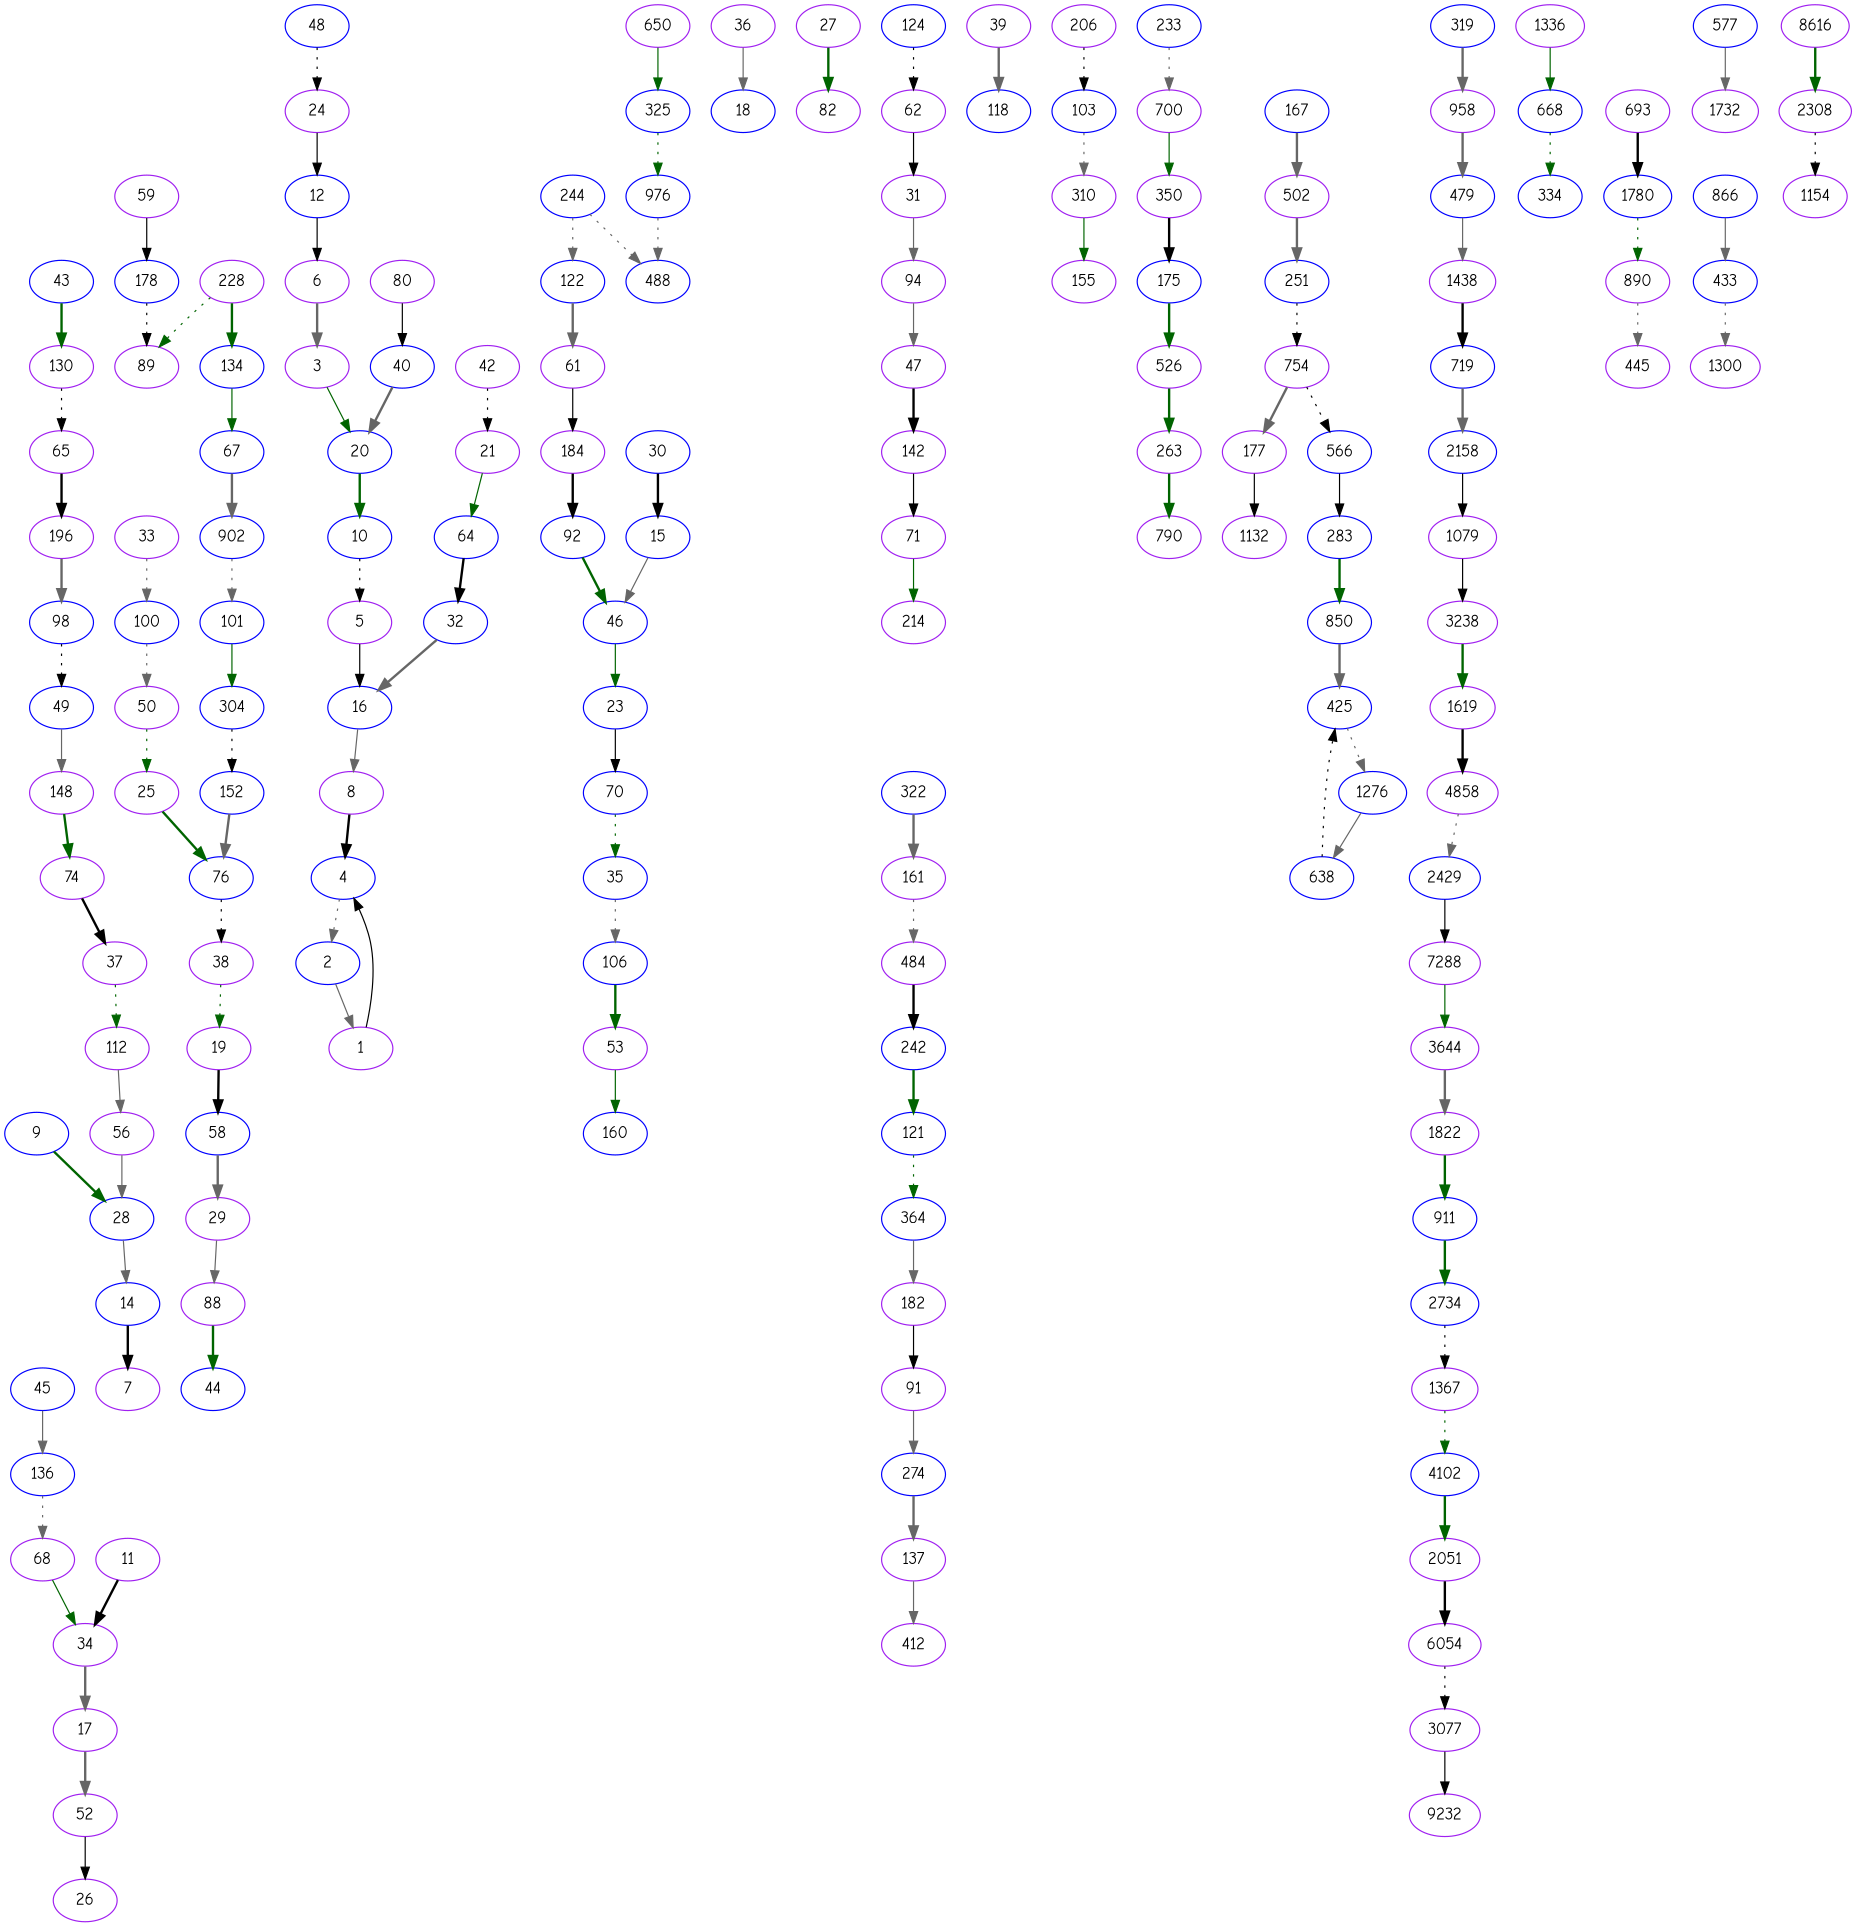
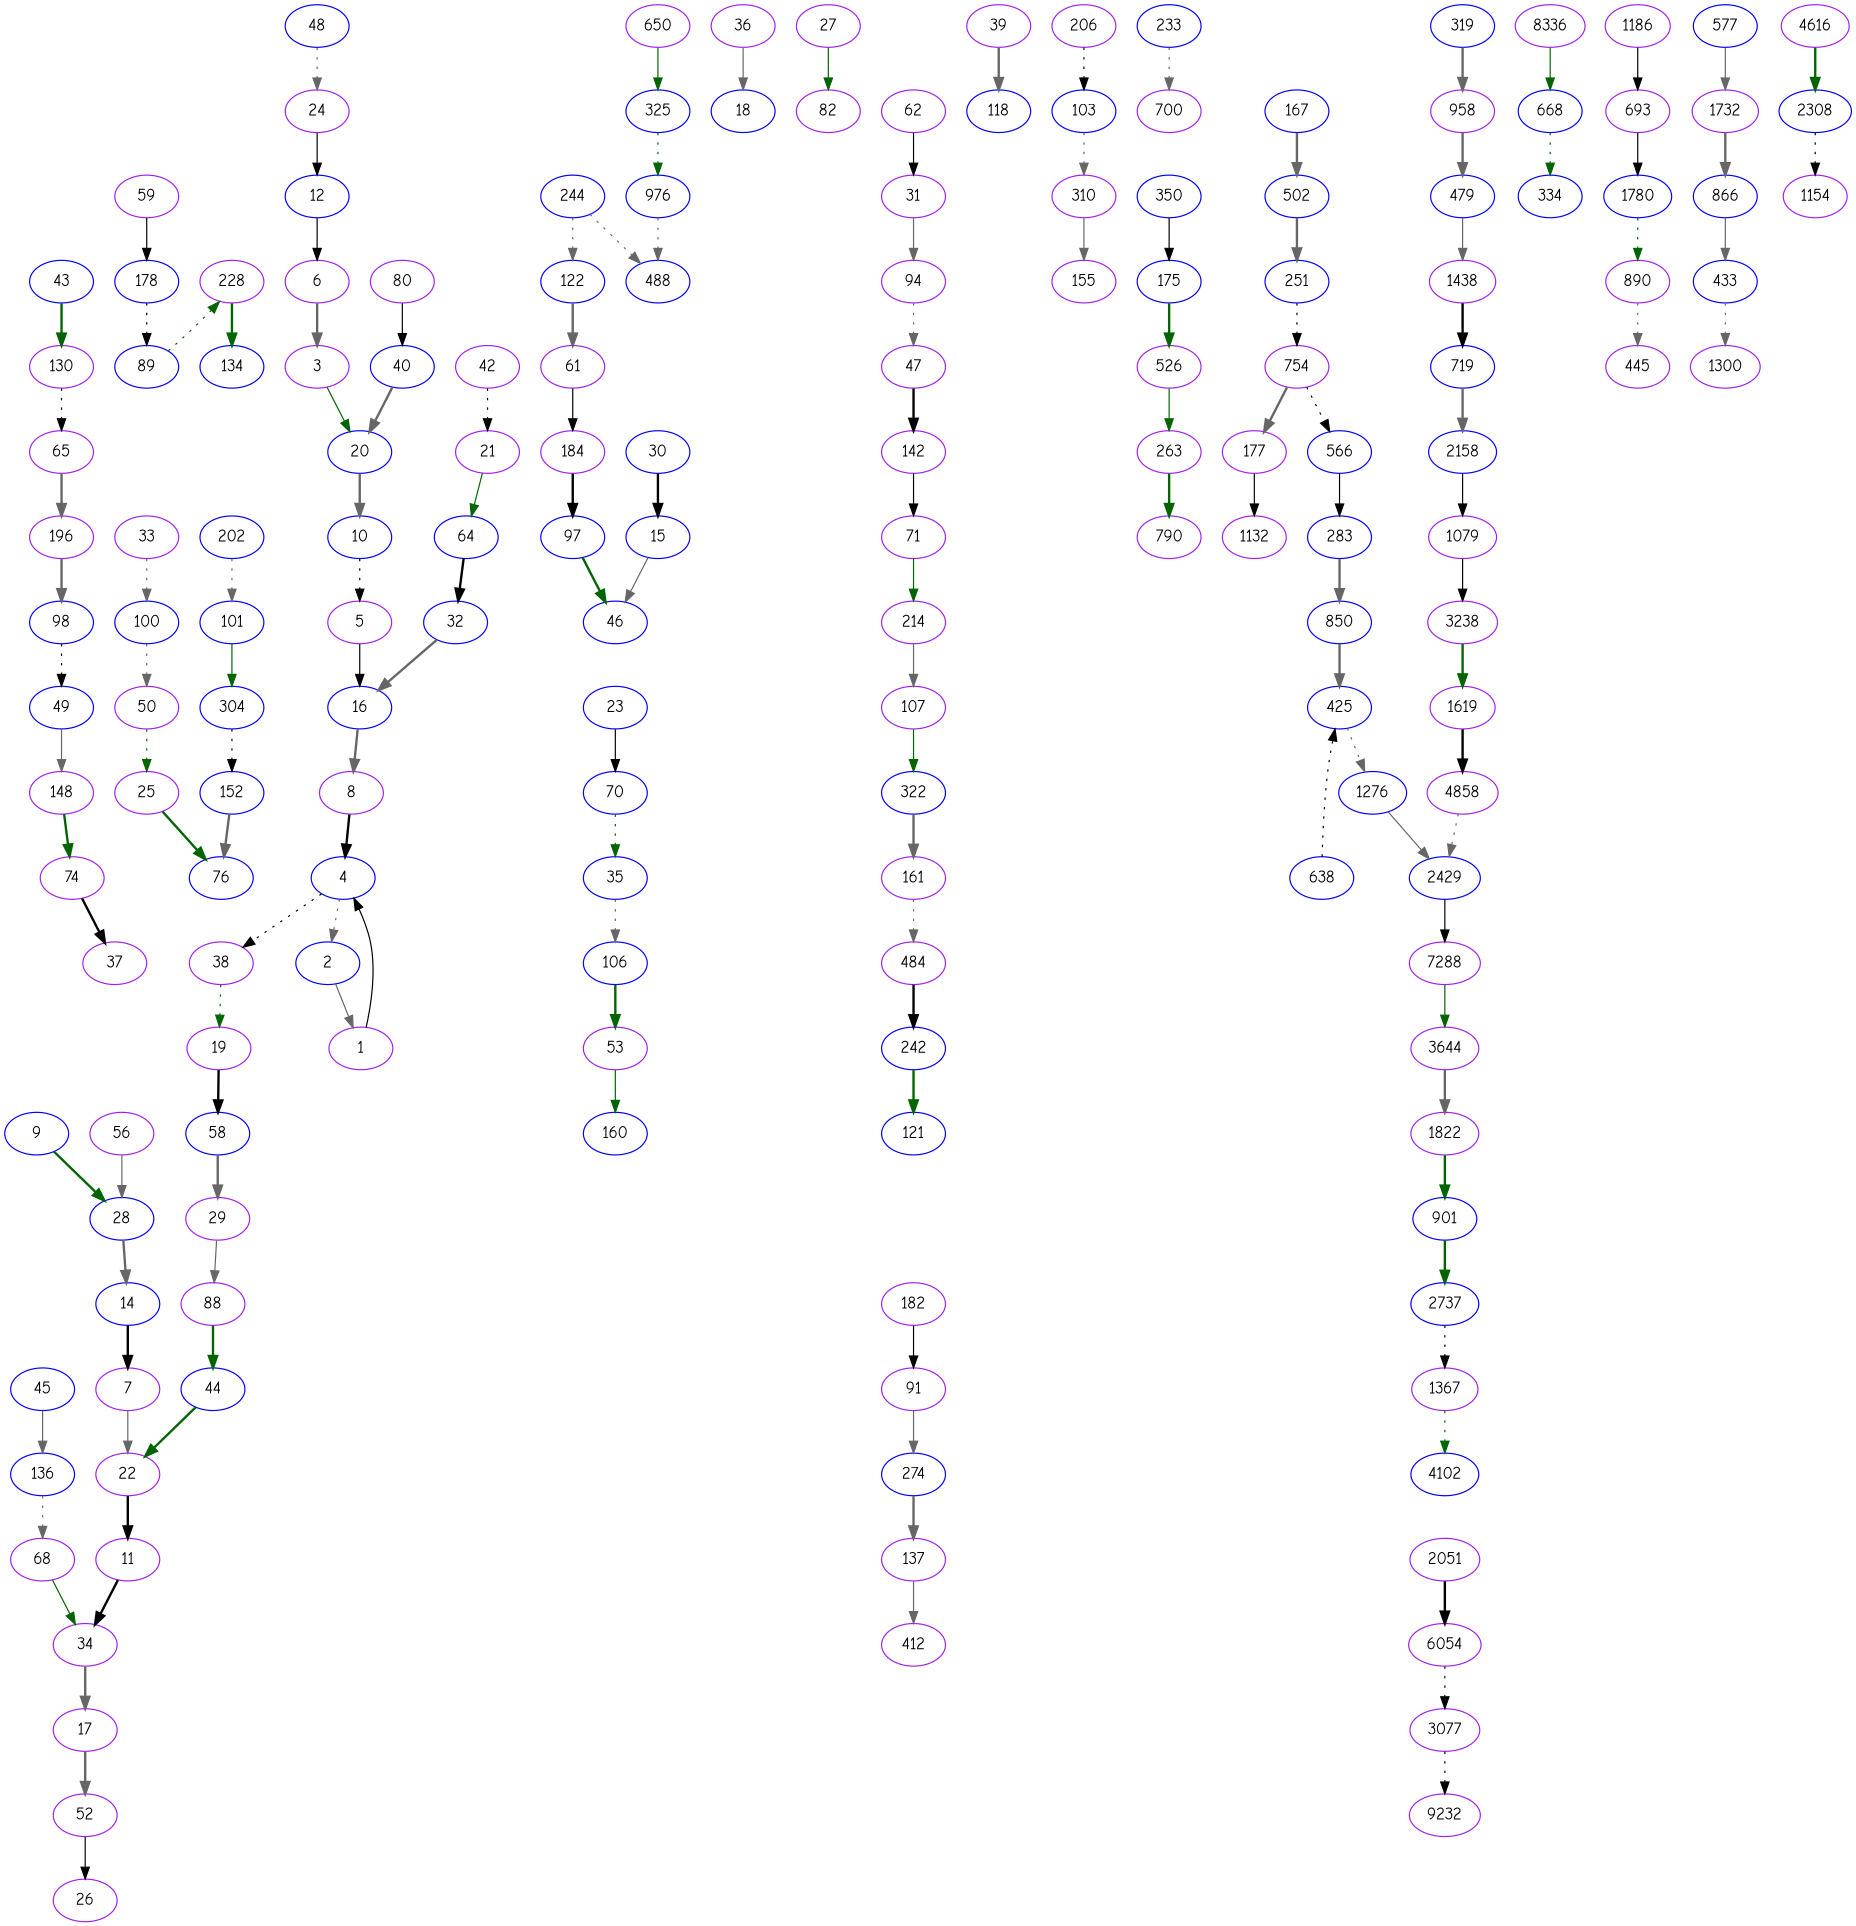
(914, 26) -> none
(1550, 26) -> (1550, 26)
none -> (1638, 26)
(1815, 26) -> (1815, 26)
(317, 63) -> (317, 63)
(828, 63) -> (828, 63)
(1815, 111) -> (1815, 111)
(1169, 148) -> none
(1638, 148) -> (1638, 148)
none -> (1725, 148)
(1169, 196) -> (1169, 196)
(1297, 196) -> (1297, 196)
(1084, 233) -> (1084, 233)
(1169, 233) -> (1169, 233)
(189, 317) -> (190, 331)
(914, 318) -> (914, 318)
(147, 367) -> (147, 367)
(1169, 404) -> (1169, 404)
(232, 452) -> none
(62, 489) -> (62, 489)
(360, 489) -> (360, 489)
(232, 537) -> (232, 537)
(573, 537) -> (573, 537)
(1340, 574) -> (1340, 574)
(615, 659) -> none
none -> (914, 708)
(356, 744) -> (356, 744)
(1350, 830) -> (1405, 831)
(221, 915) -> (287, 917)
(117, 1048) -> none
(914, 1219) -> none
(1445, 1219) -> (1445, 1219)
(124, 1256) -> (124, 1256)
(1445, 1304) -> (1445, 1304)
none -> (128, 1474)
(1445, 1511) -> none
(1445, 1767) -> (1445, 1767)
